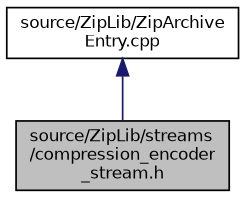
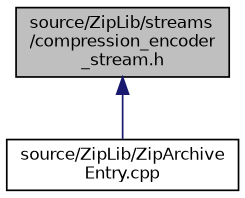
(123, 98) -> (123, 117)
